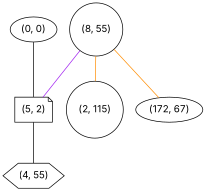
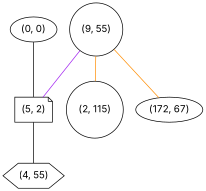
(96, 29) -> (96, 29)
